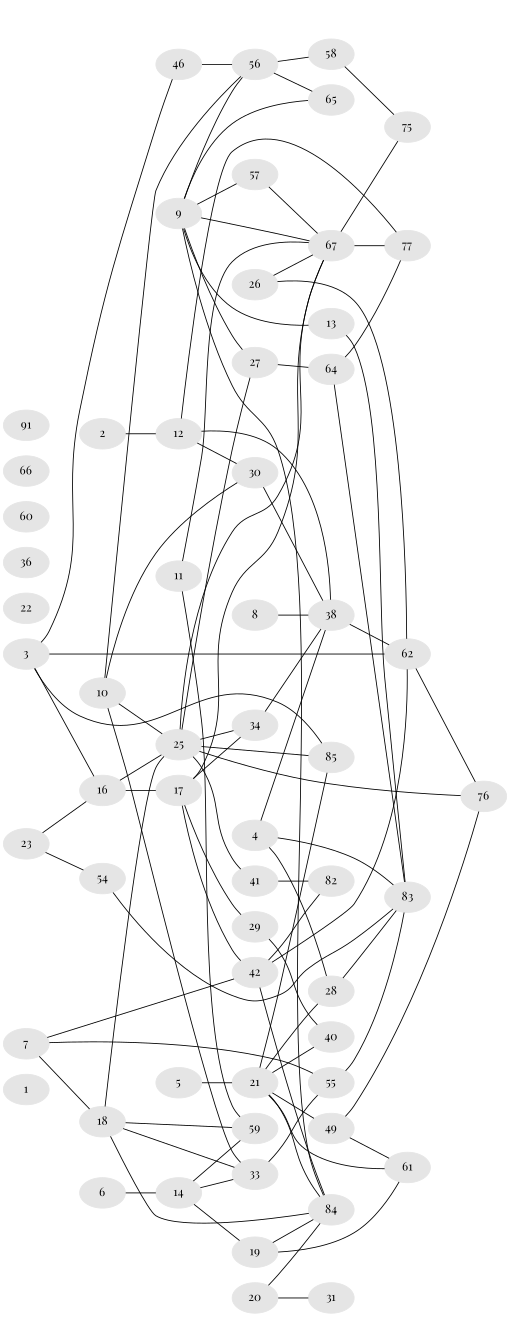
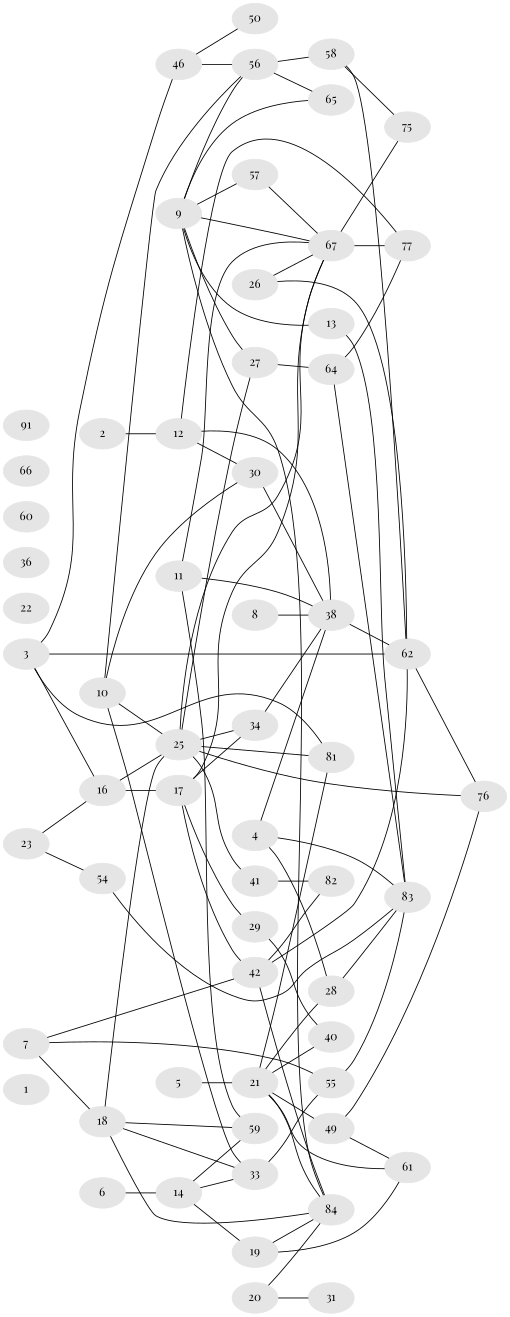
none -> (255, 19)
none -> (388, 350)
none -> (258, 587)
(331, 757) -> (331, 757)
